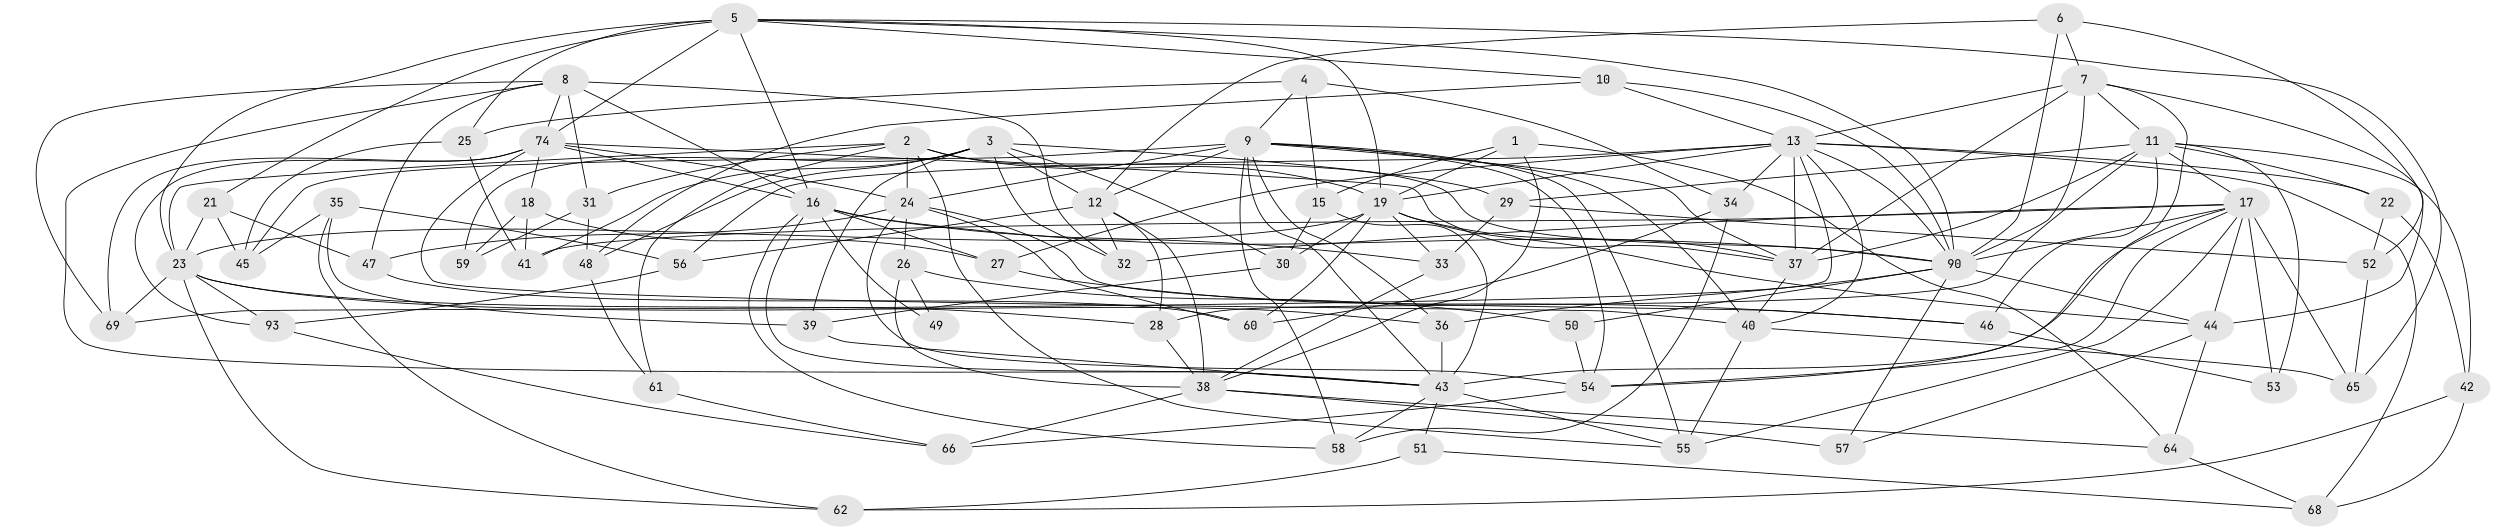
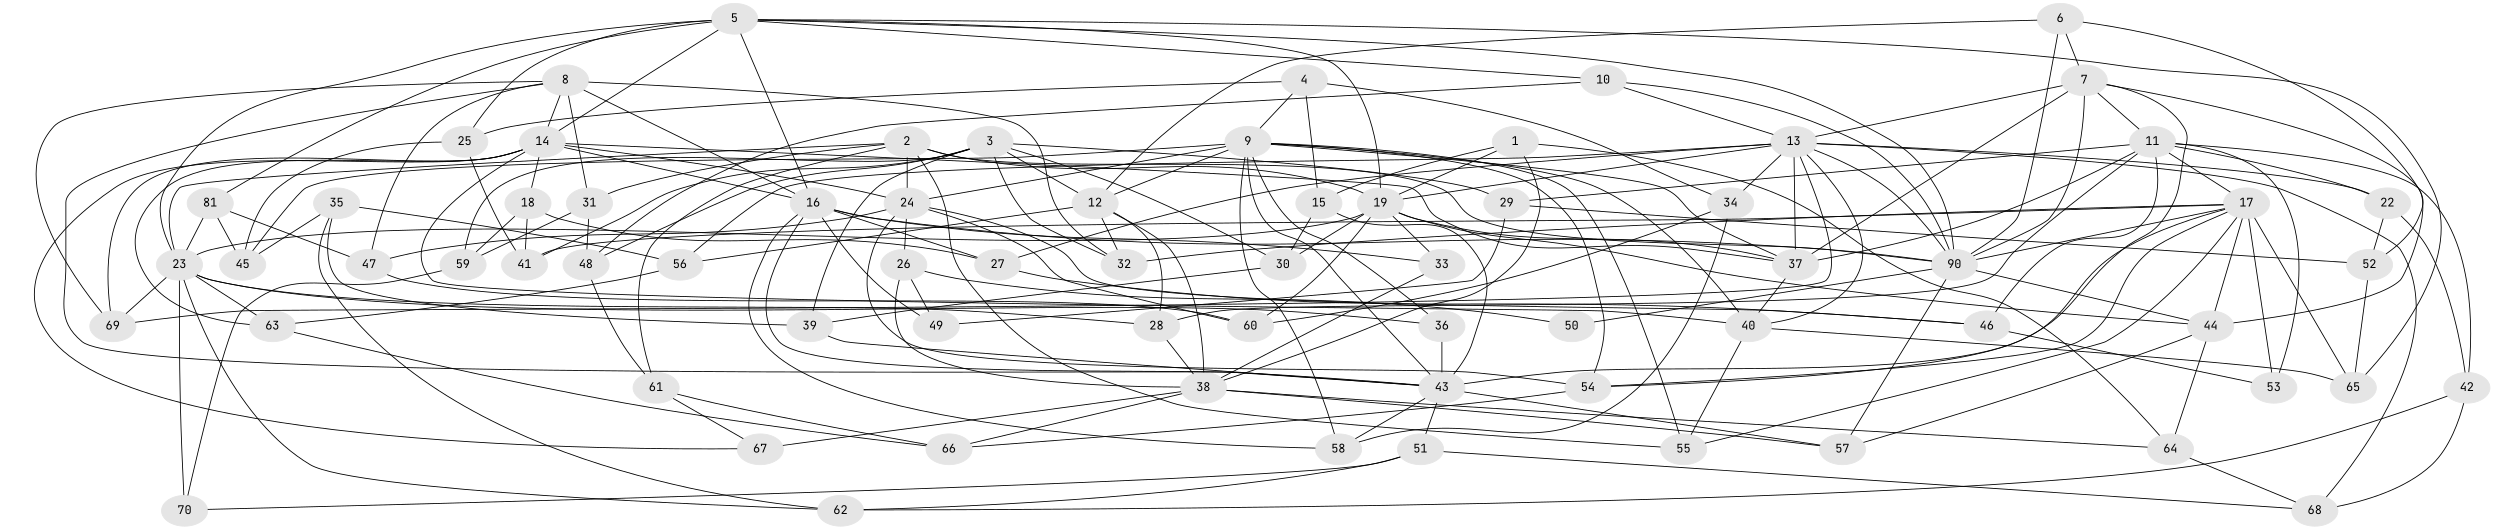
(542, 142) -> (542, 142)
(210, 203) -> (210, 203)
(1474, 234) -> (1324, 294)
(1698, 295) -> none
(273, 326) -> (273, 326)
(1580, 357) -> none
(1603, 428) -> (1571, 408)
none -> (760, 449)
none -> (185, 511)
